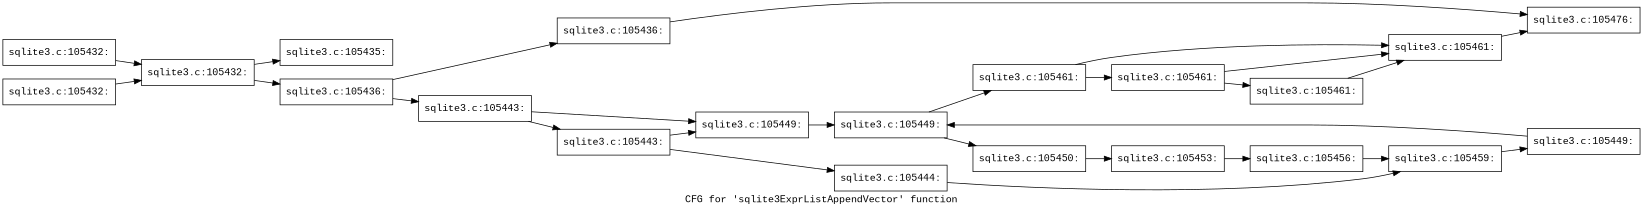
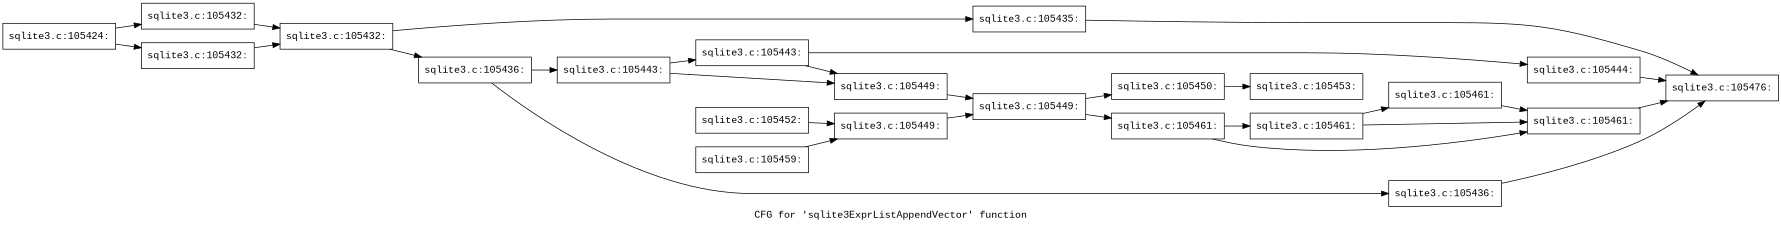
none -> (1392, 23)
none -> (59, 36)
none -> (752, 120)
(1307, 159) -> none
(1171, 190) -> (1649, 79)
